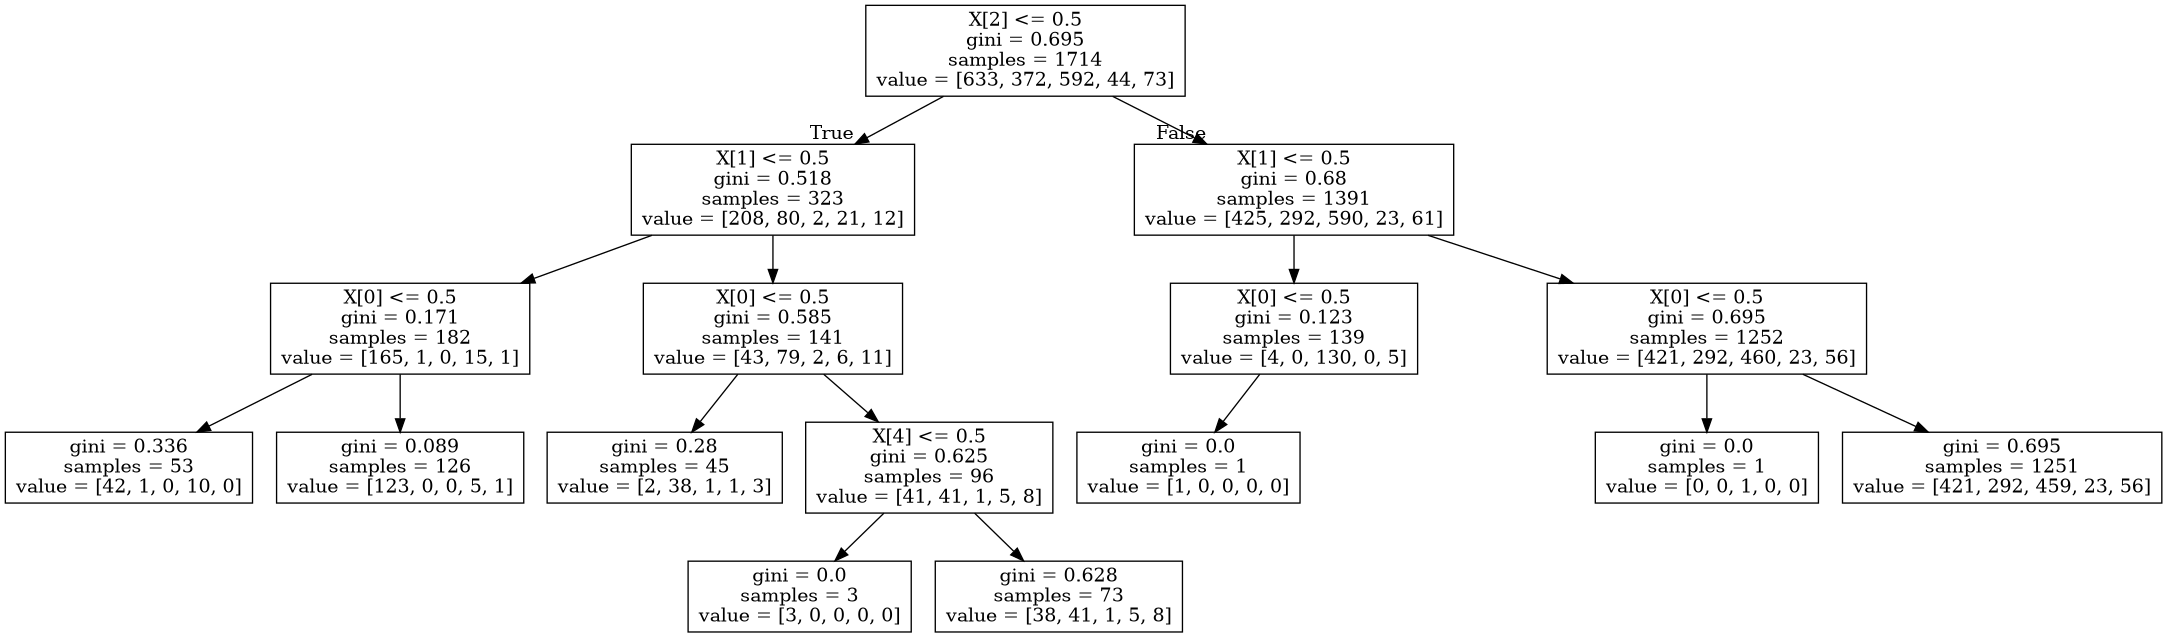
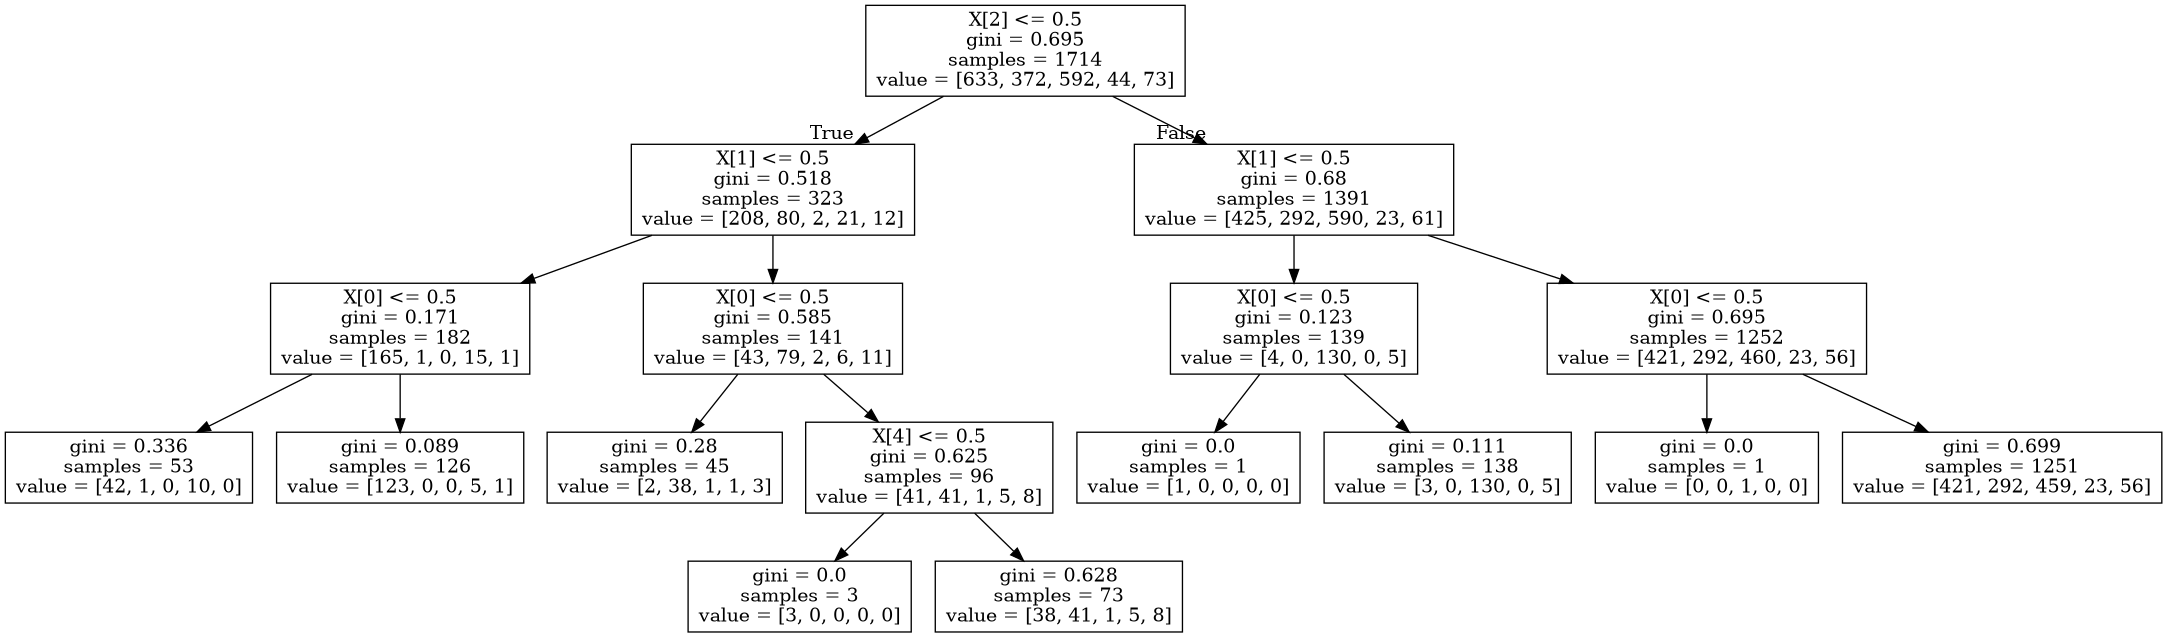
none -> (1448, 468)
(2002, 468) -> (2002, 468)
